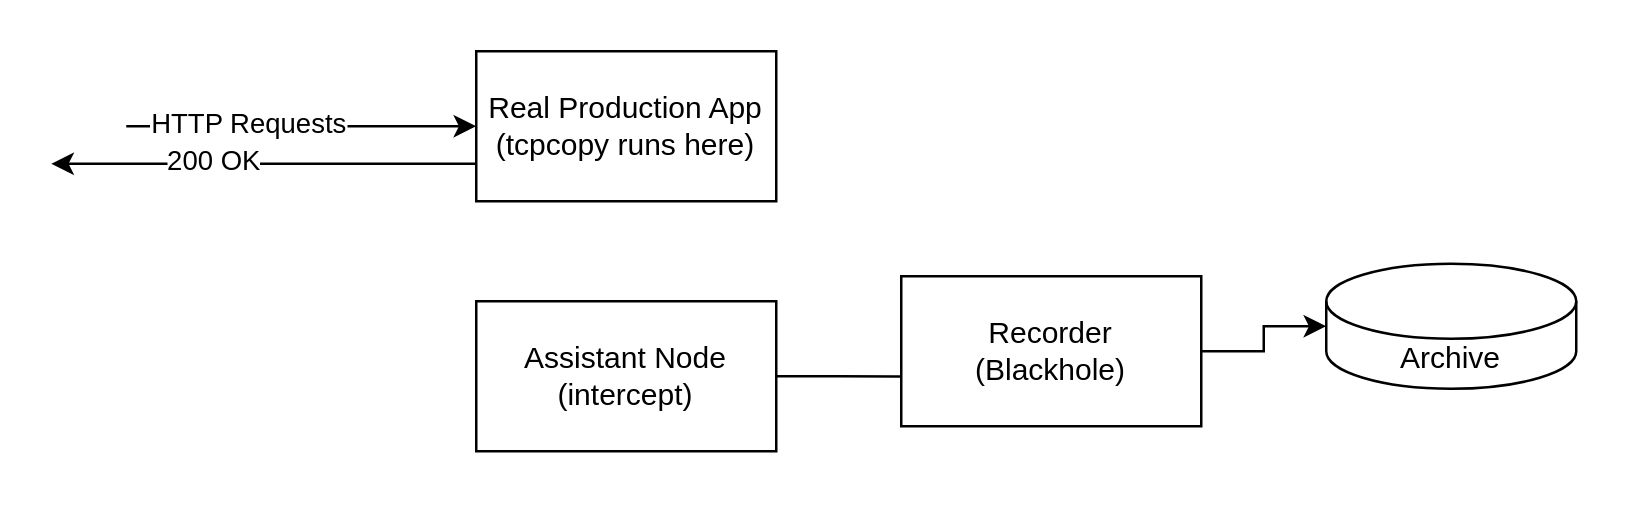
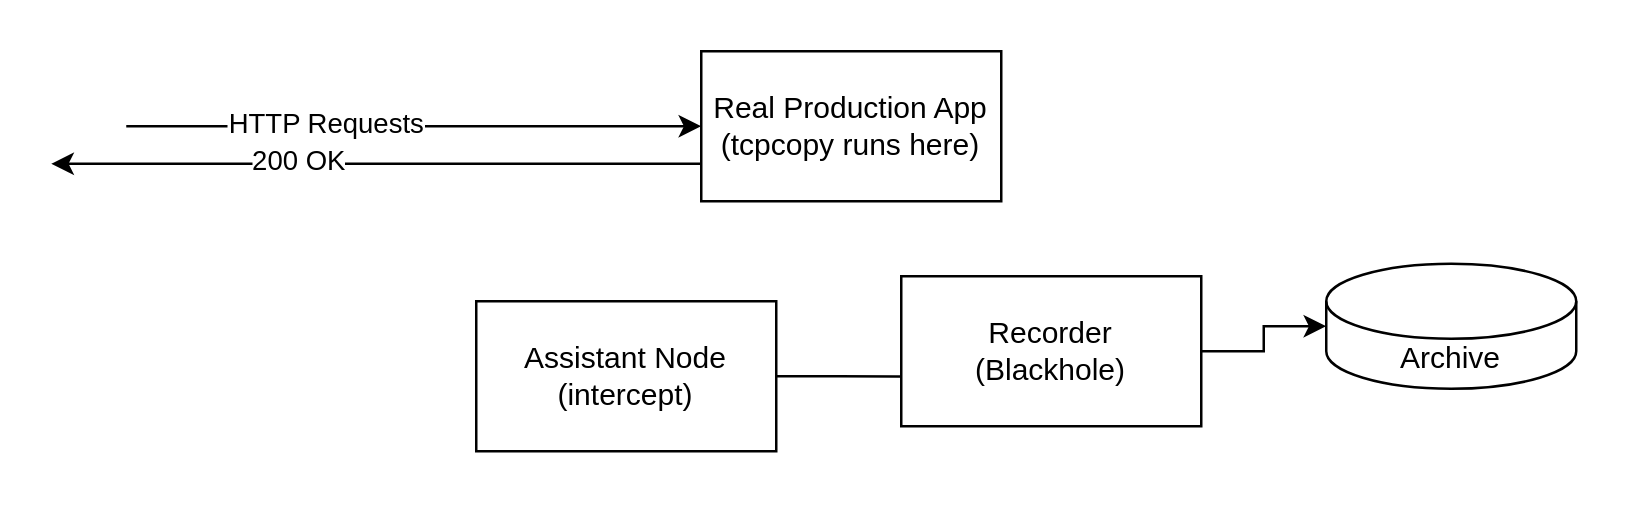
(626, 126) -> (851, 126)
